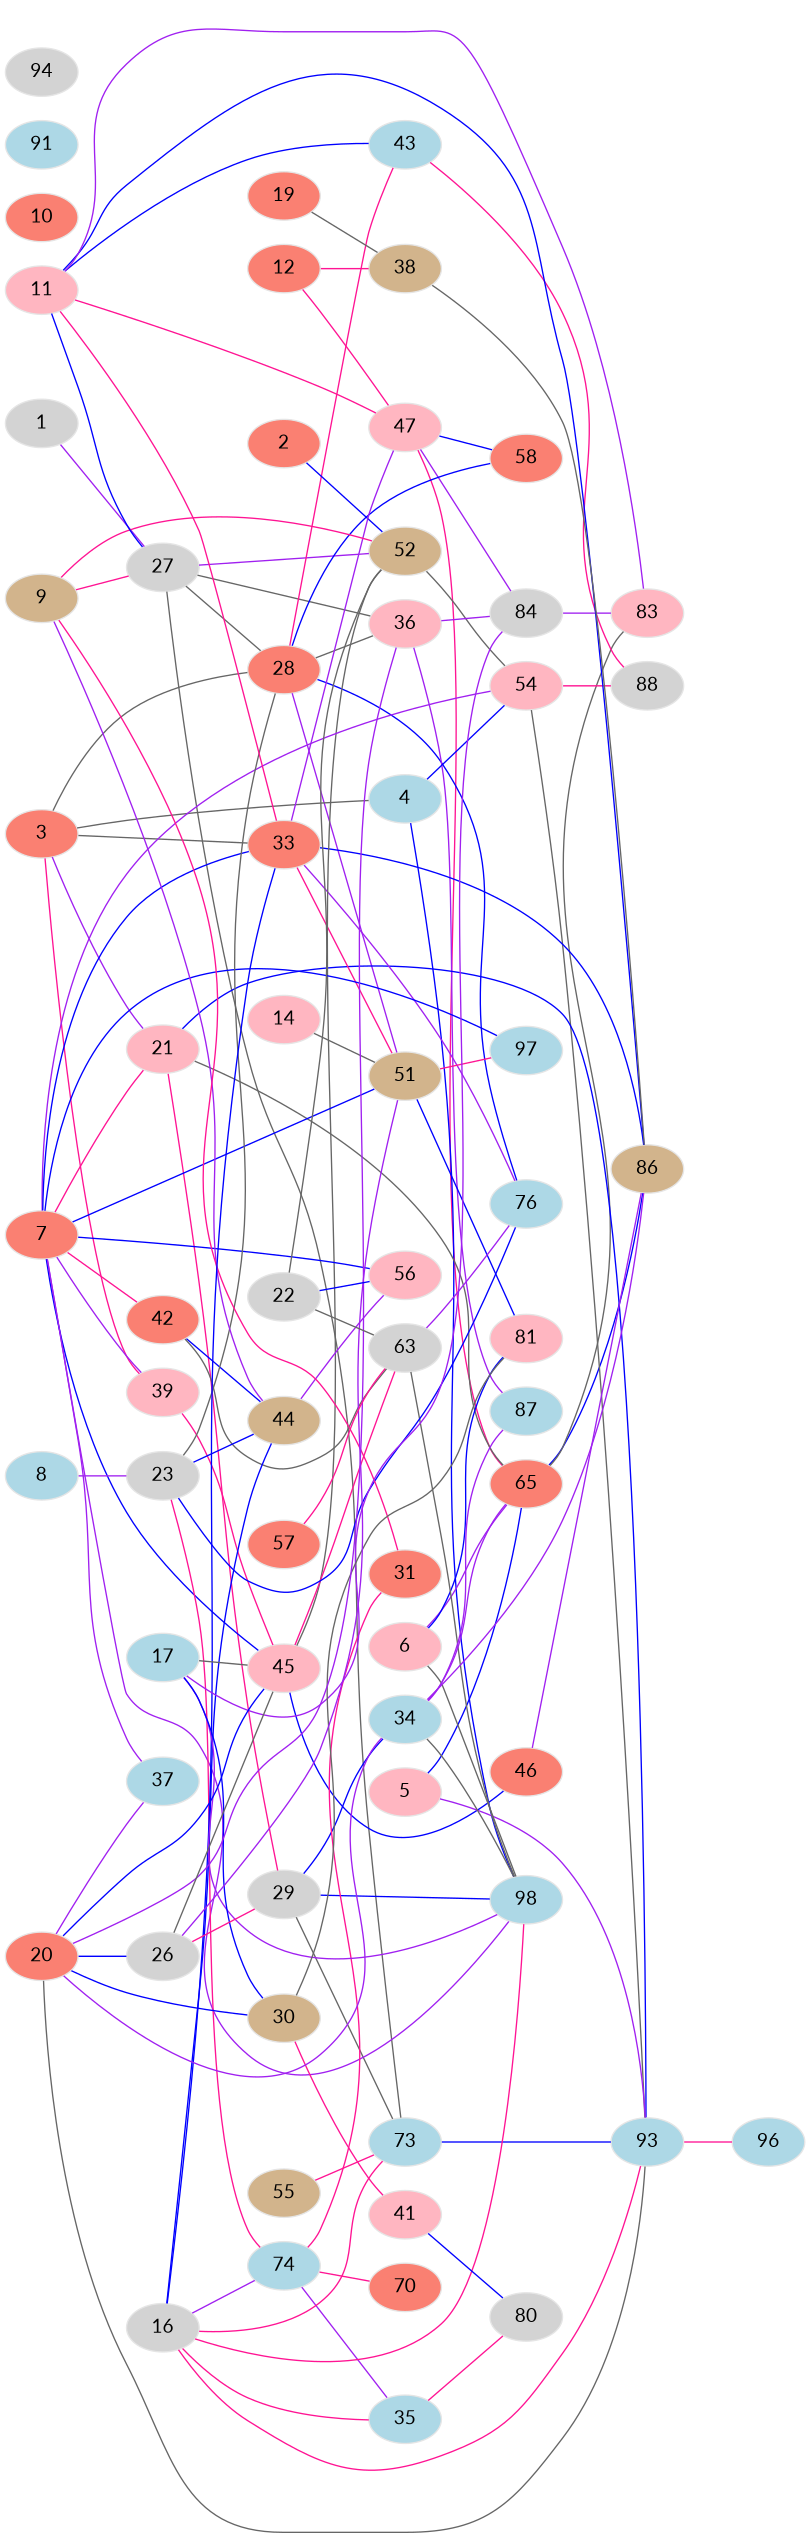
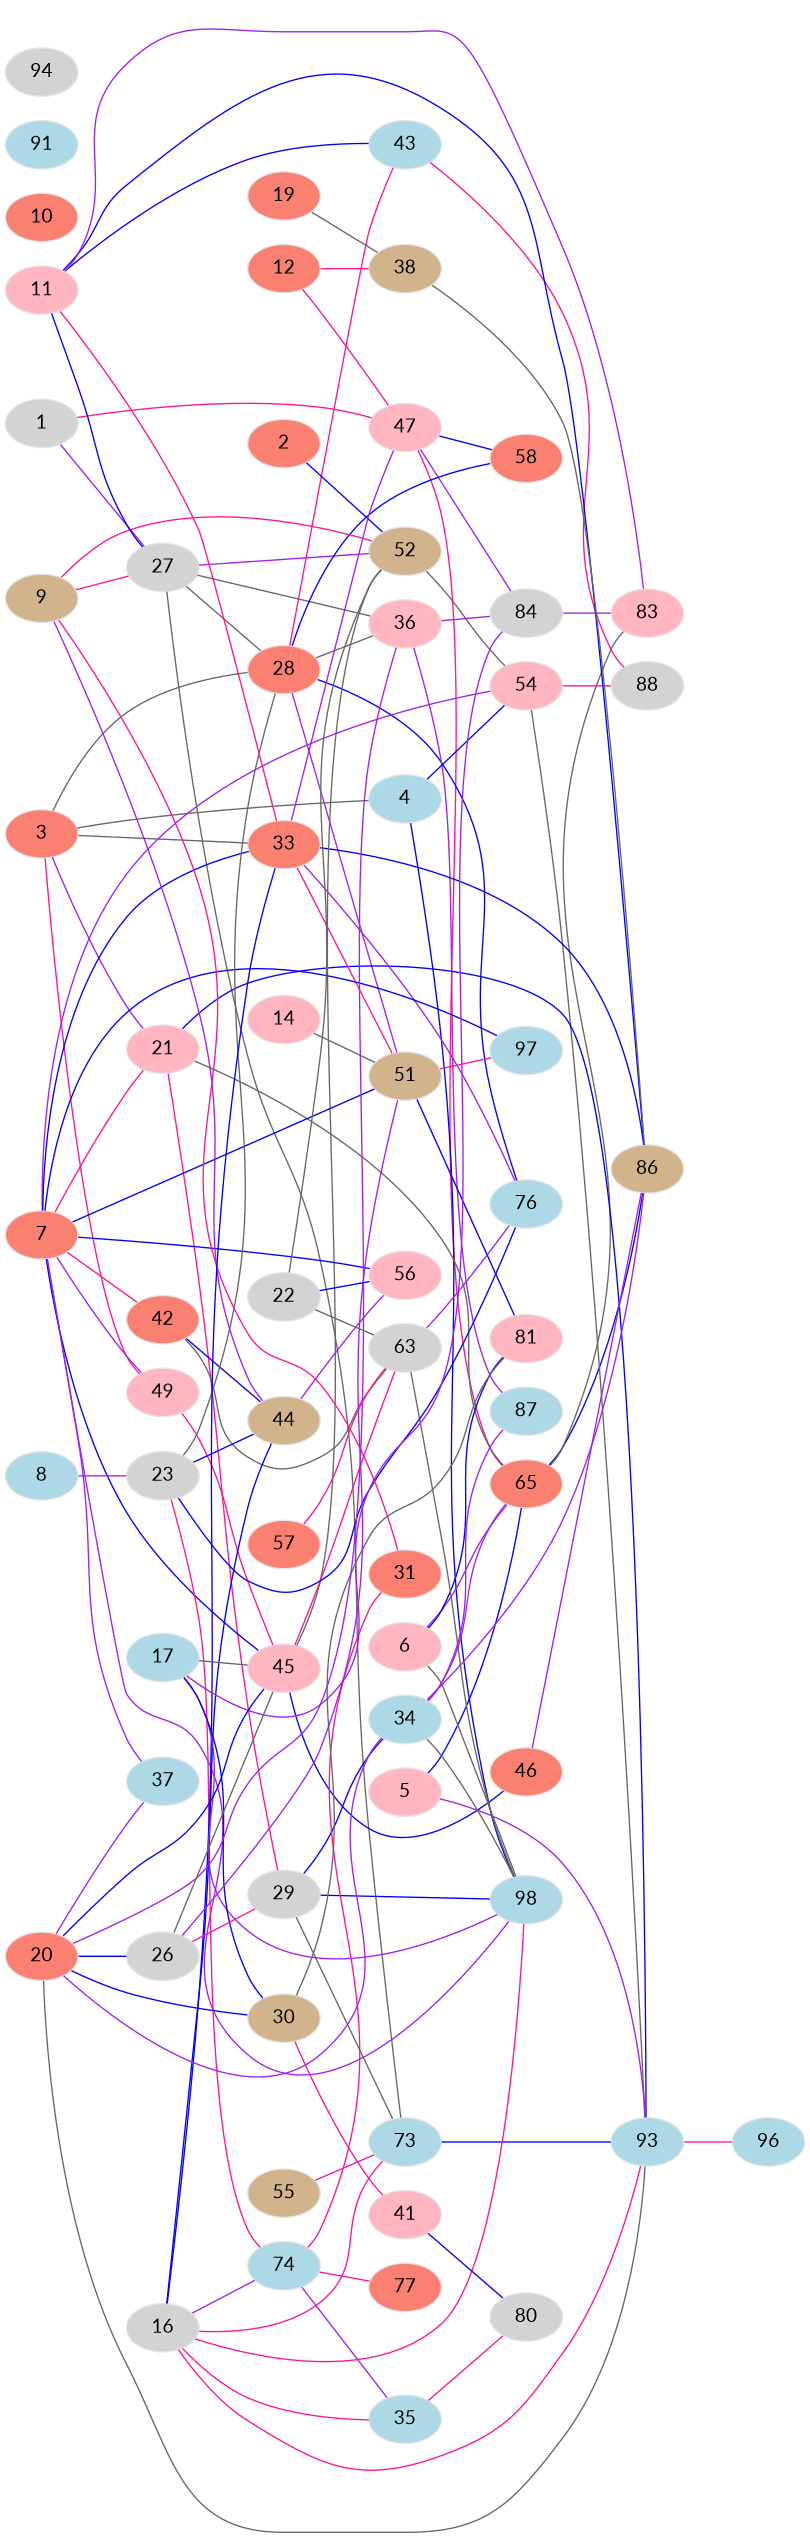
(228, 351) -> (225, 404)
(163, 1392) -> (163, 1392)
(405, 2287) -> (405, 2287)
